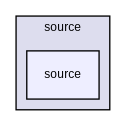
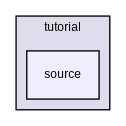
(63, 28) -> (63, 28)
